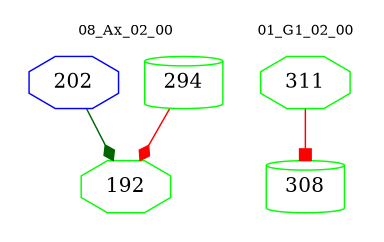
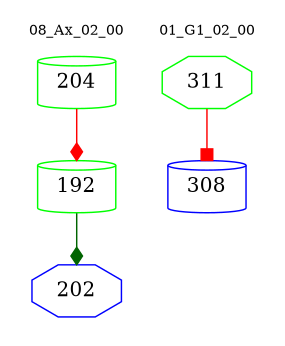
(184, 82) -> (77, 82)
(96, 127) -> (77, 230)
(126, 187) -> (77, 187)
(305, 187) -> (207, 187)
